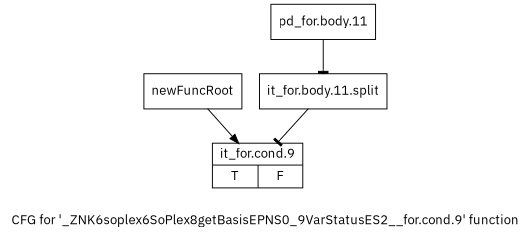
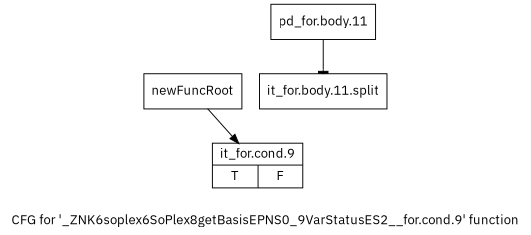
(294, 124) -> none
